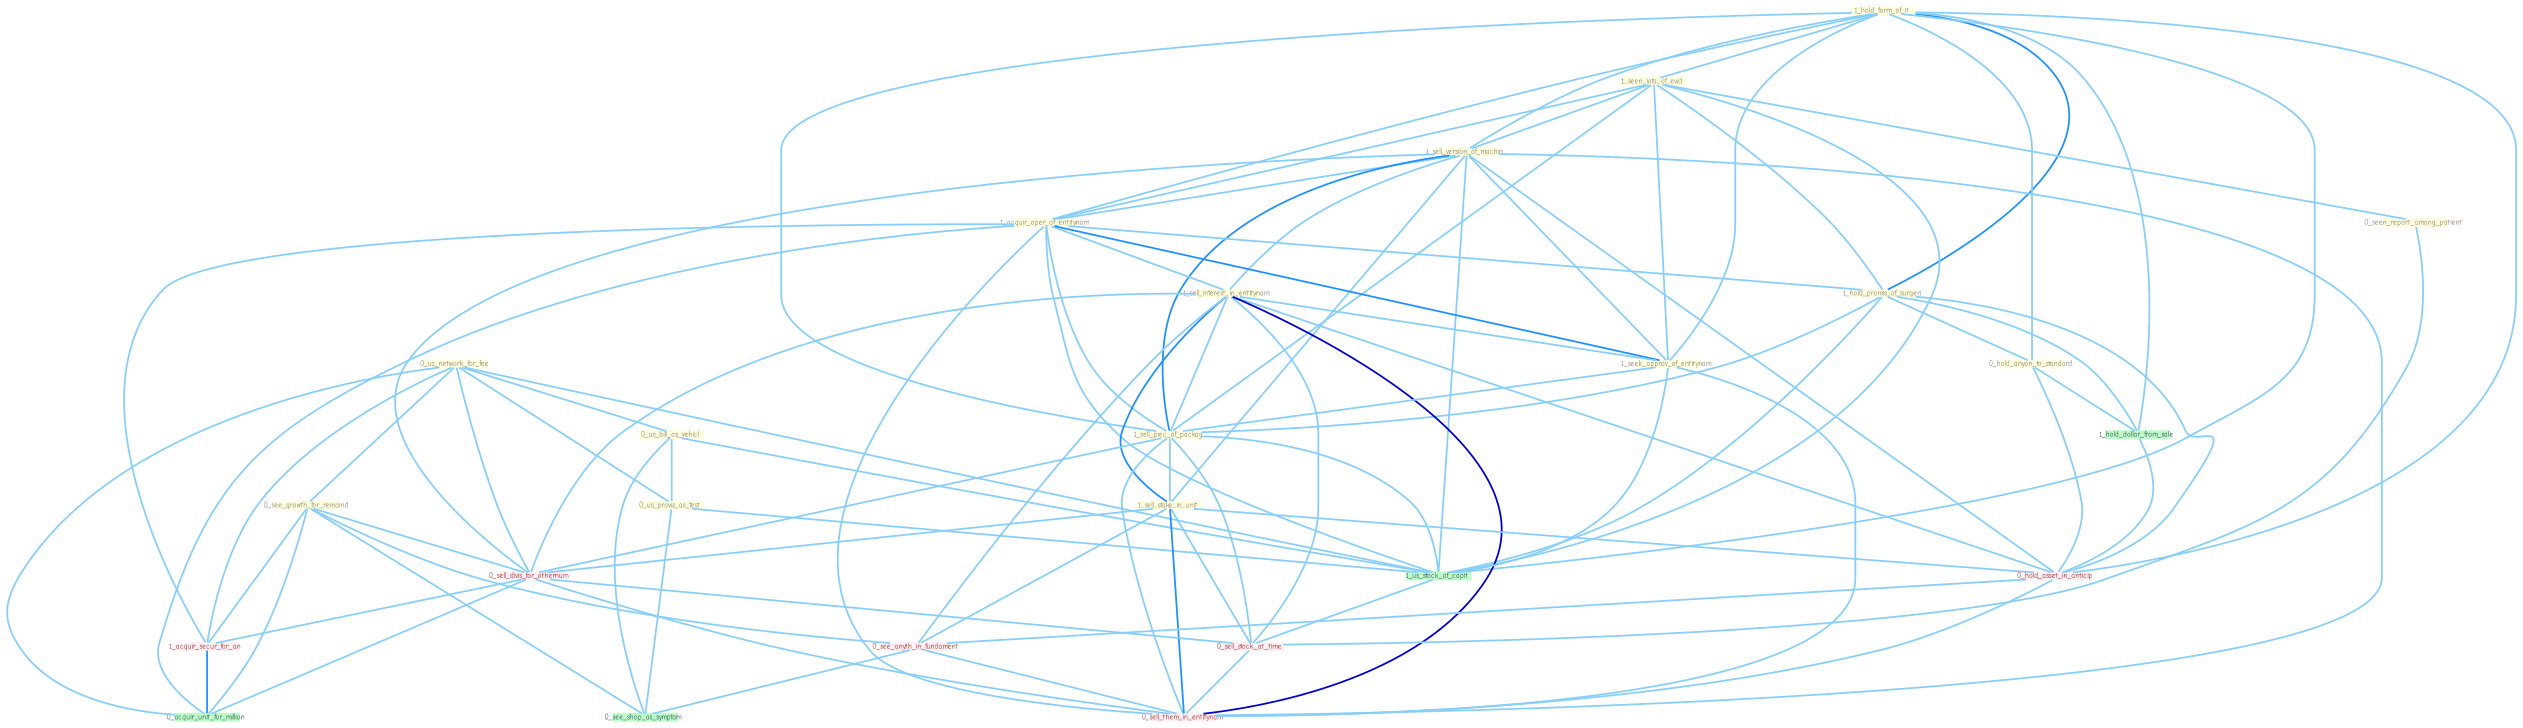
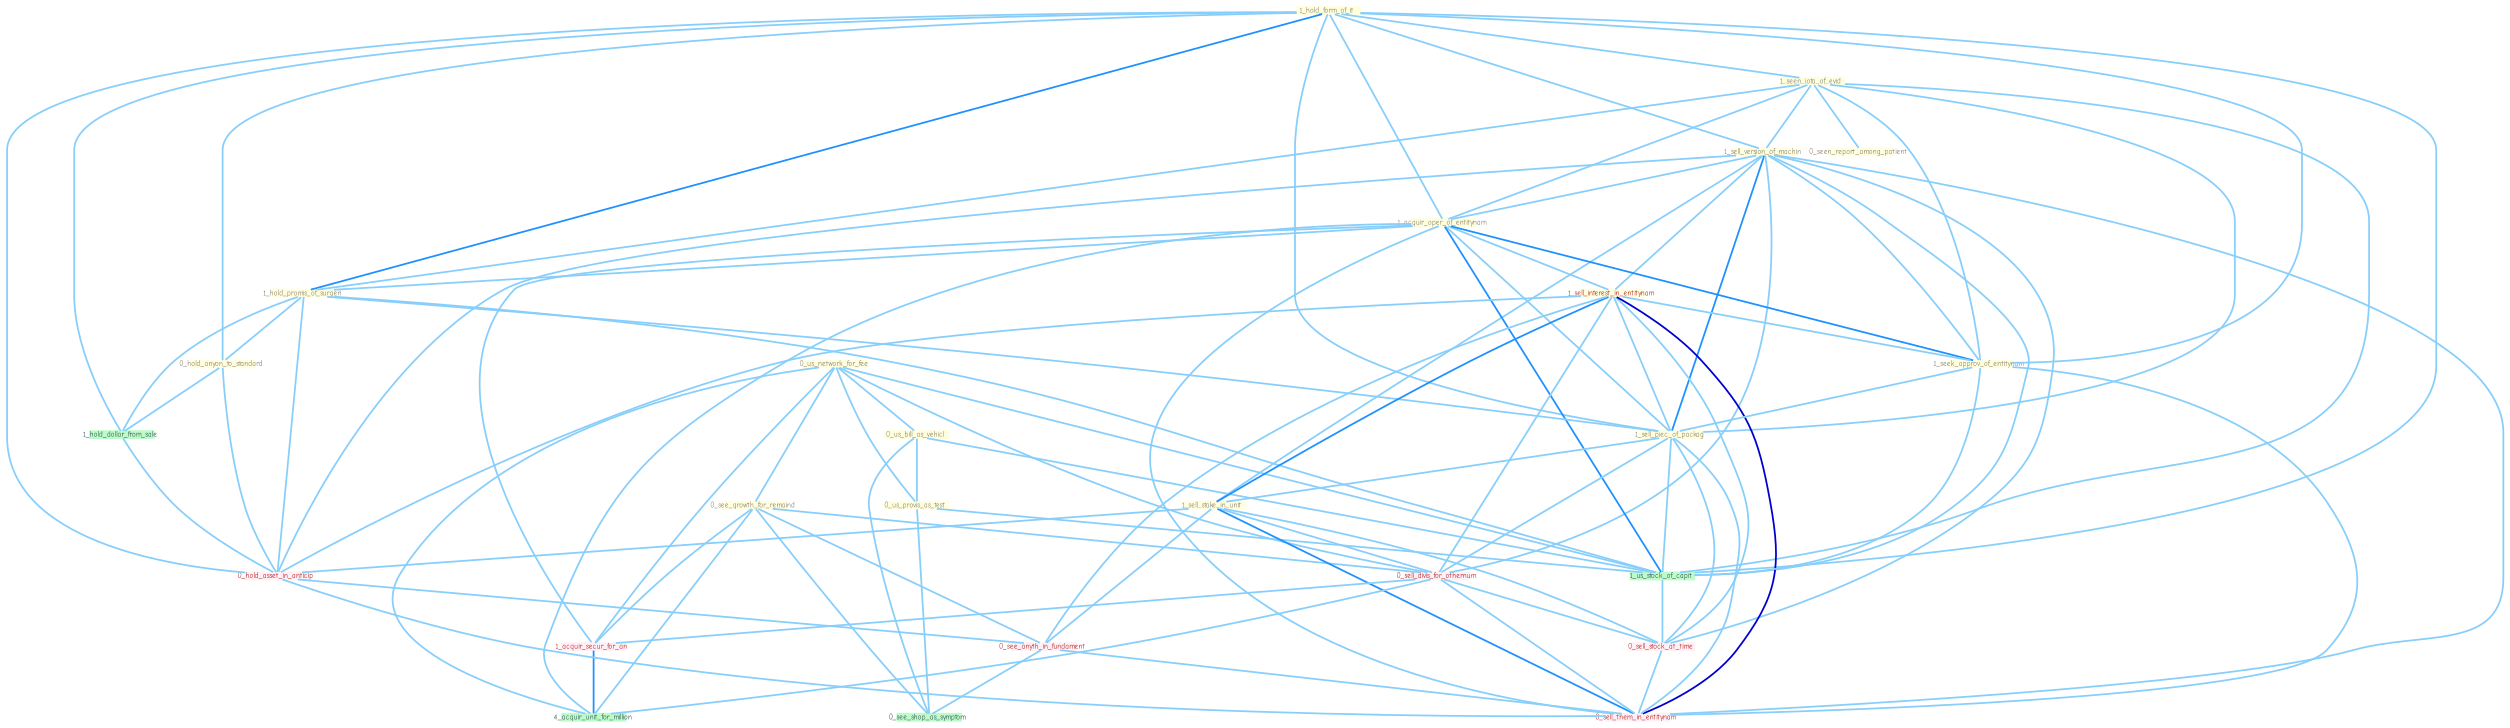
(1228, 293) -> (1613, 293)
(1232, 497) -> (1542, 382)
(1957, 609) -> (2041, 428)
(207, 717) -> (594, 717)
